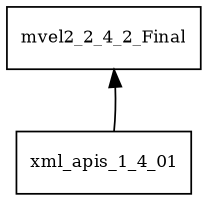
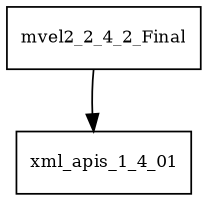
(115, 109) -> (92, 92)
